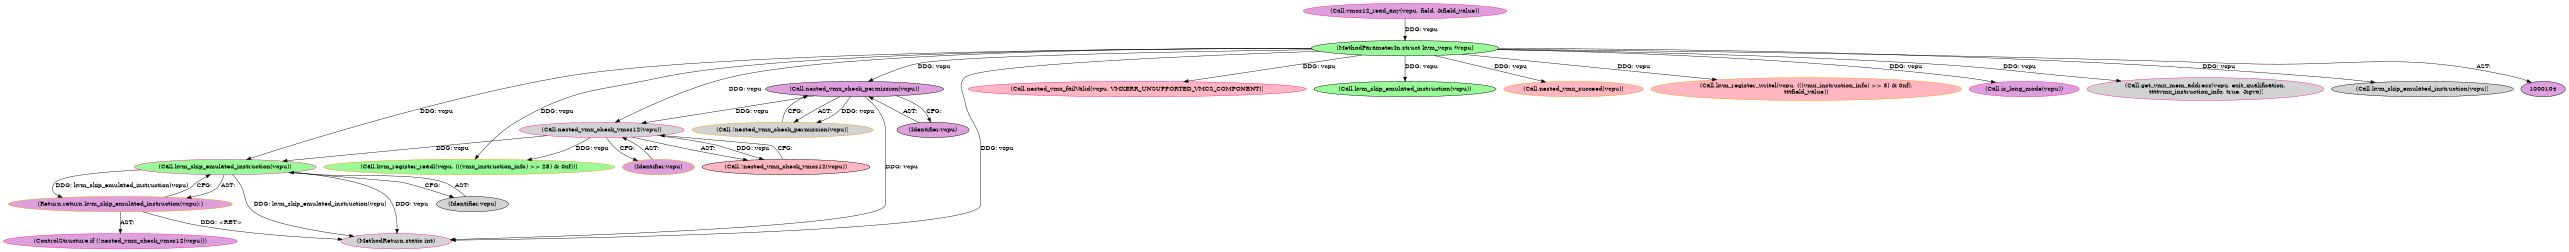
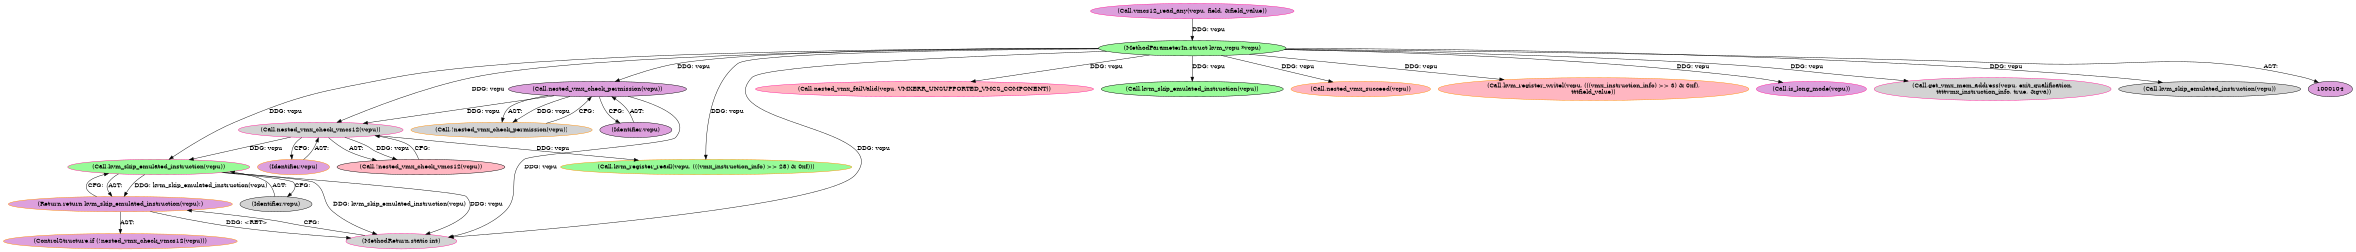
none -> (279, 221)
(120, 241) -> (120, 241)
